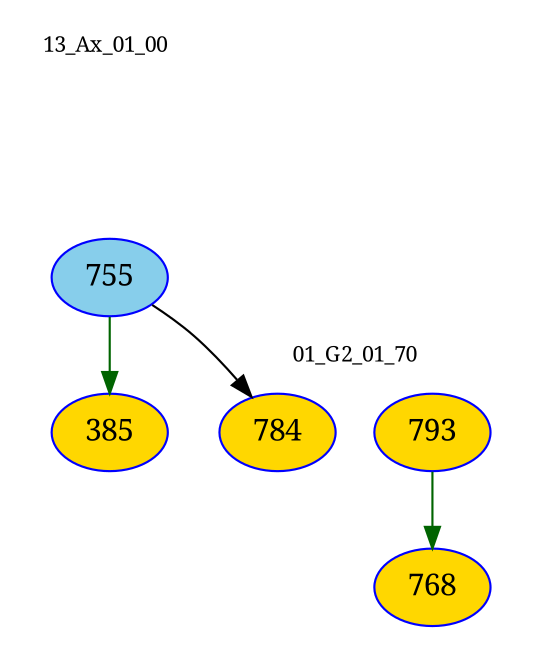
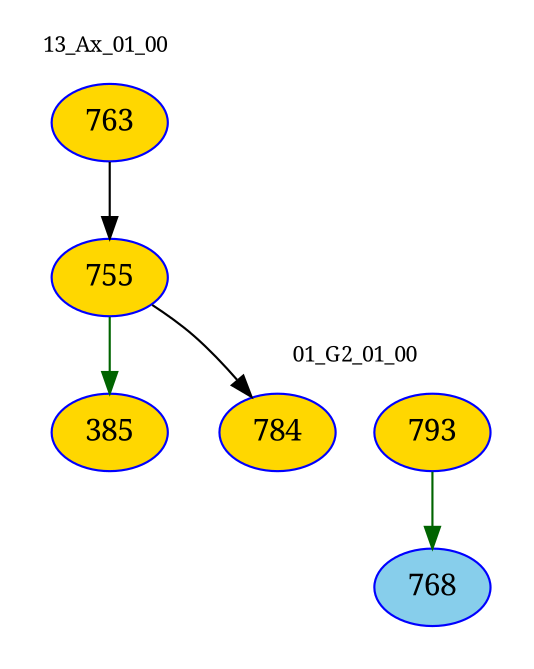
none -> (110, 123)
(110, 278) -> (110, 278)
(355, 356) -> (355, 356)
(432, 587) -> (432, 587)
